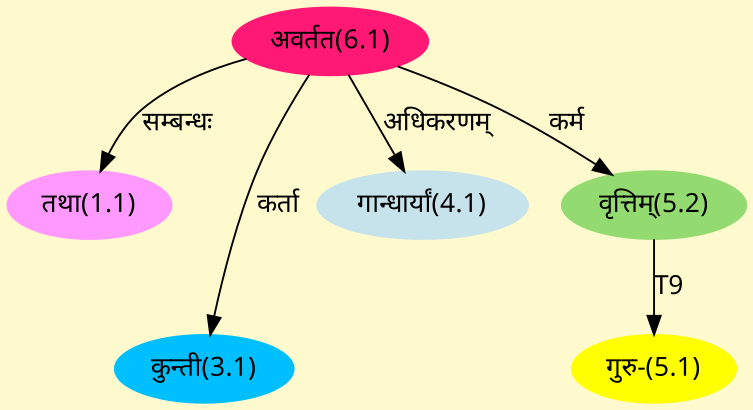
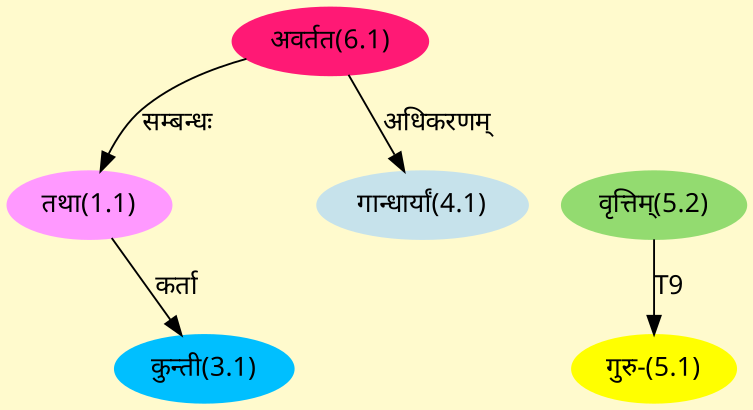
(500, 109) -> none
(249, 191) -> (141, 279)
